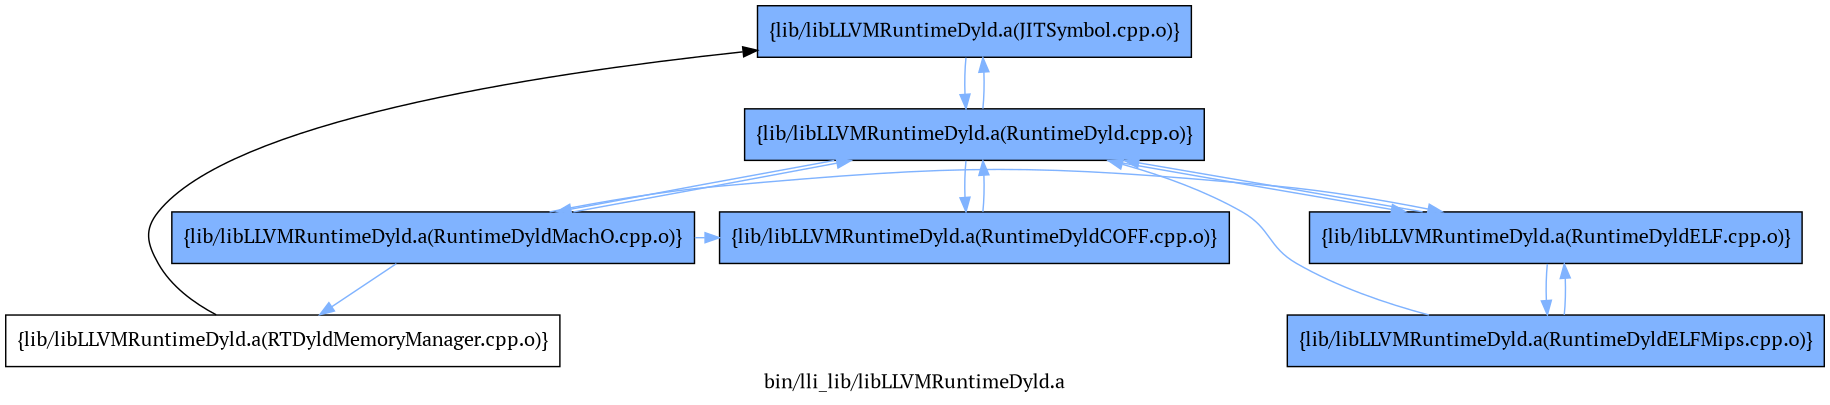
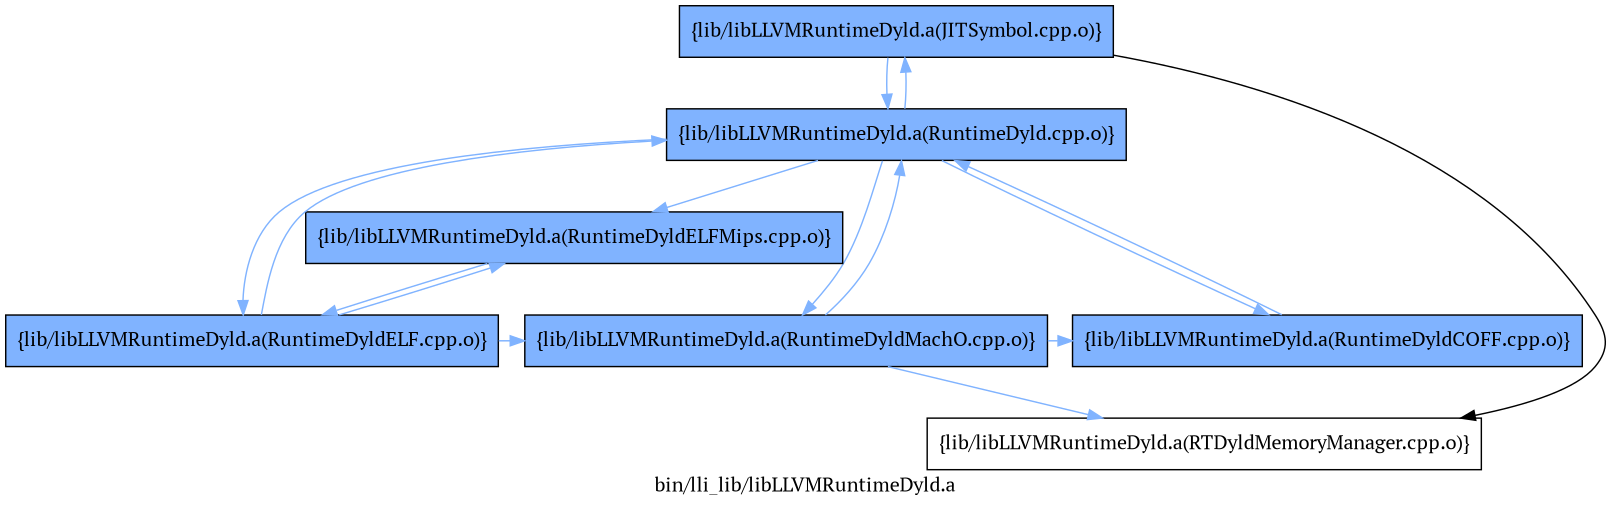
(374, 113) -> (1462, 185)
(1011, 170) -> (504, 341)
(1273, 243) -> (742, 184)
